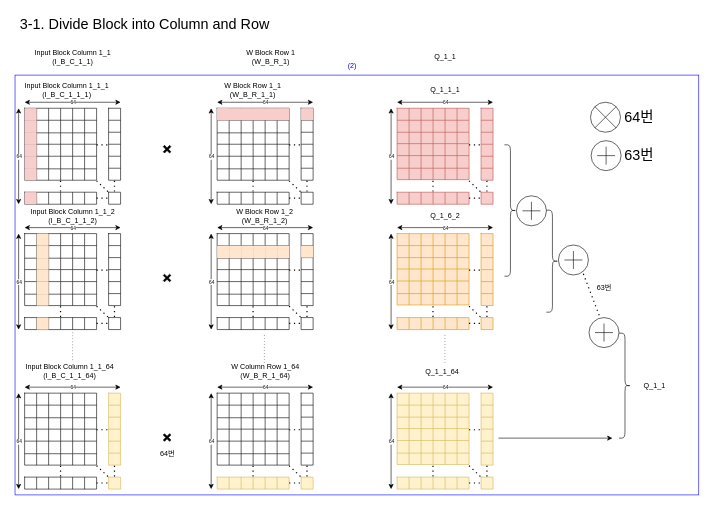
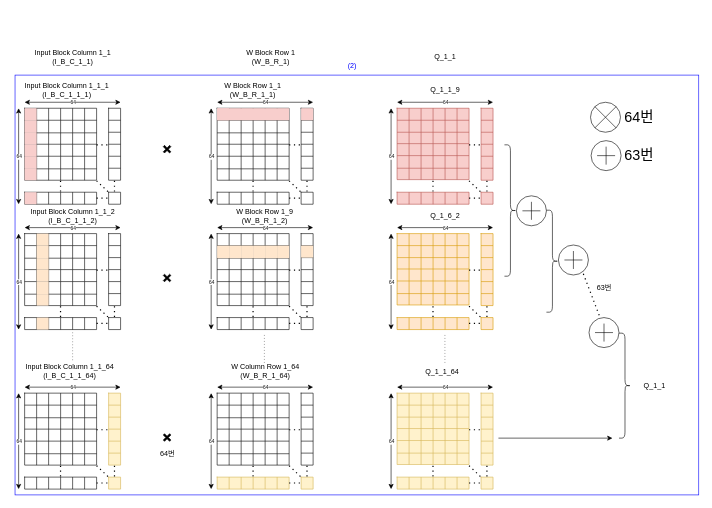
(144, 24) -> none
(445, 90) -> (445, 90)
(265, 216) -> (265, 216)
